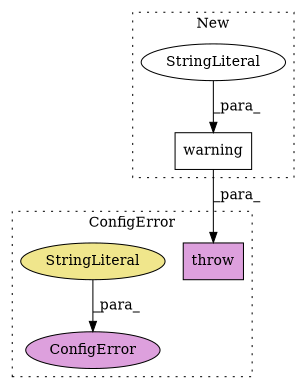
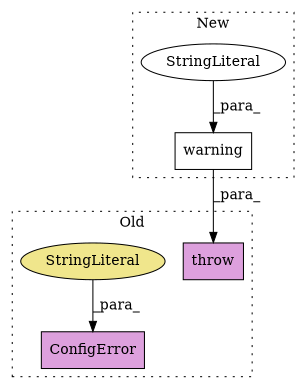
(132, 223) -> (132, 223)
(93, 350) -> (93, 350)
